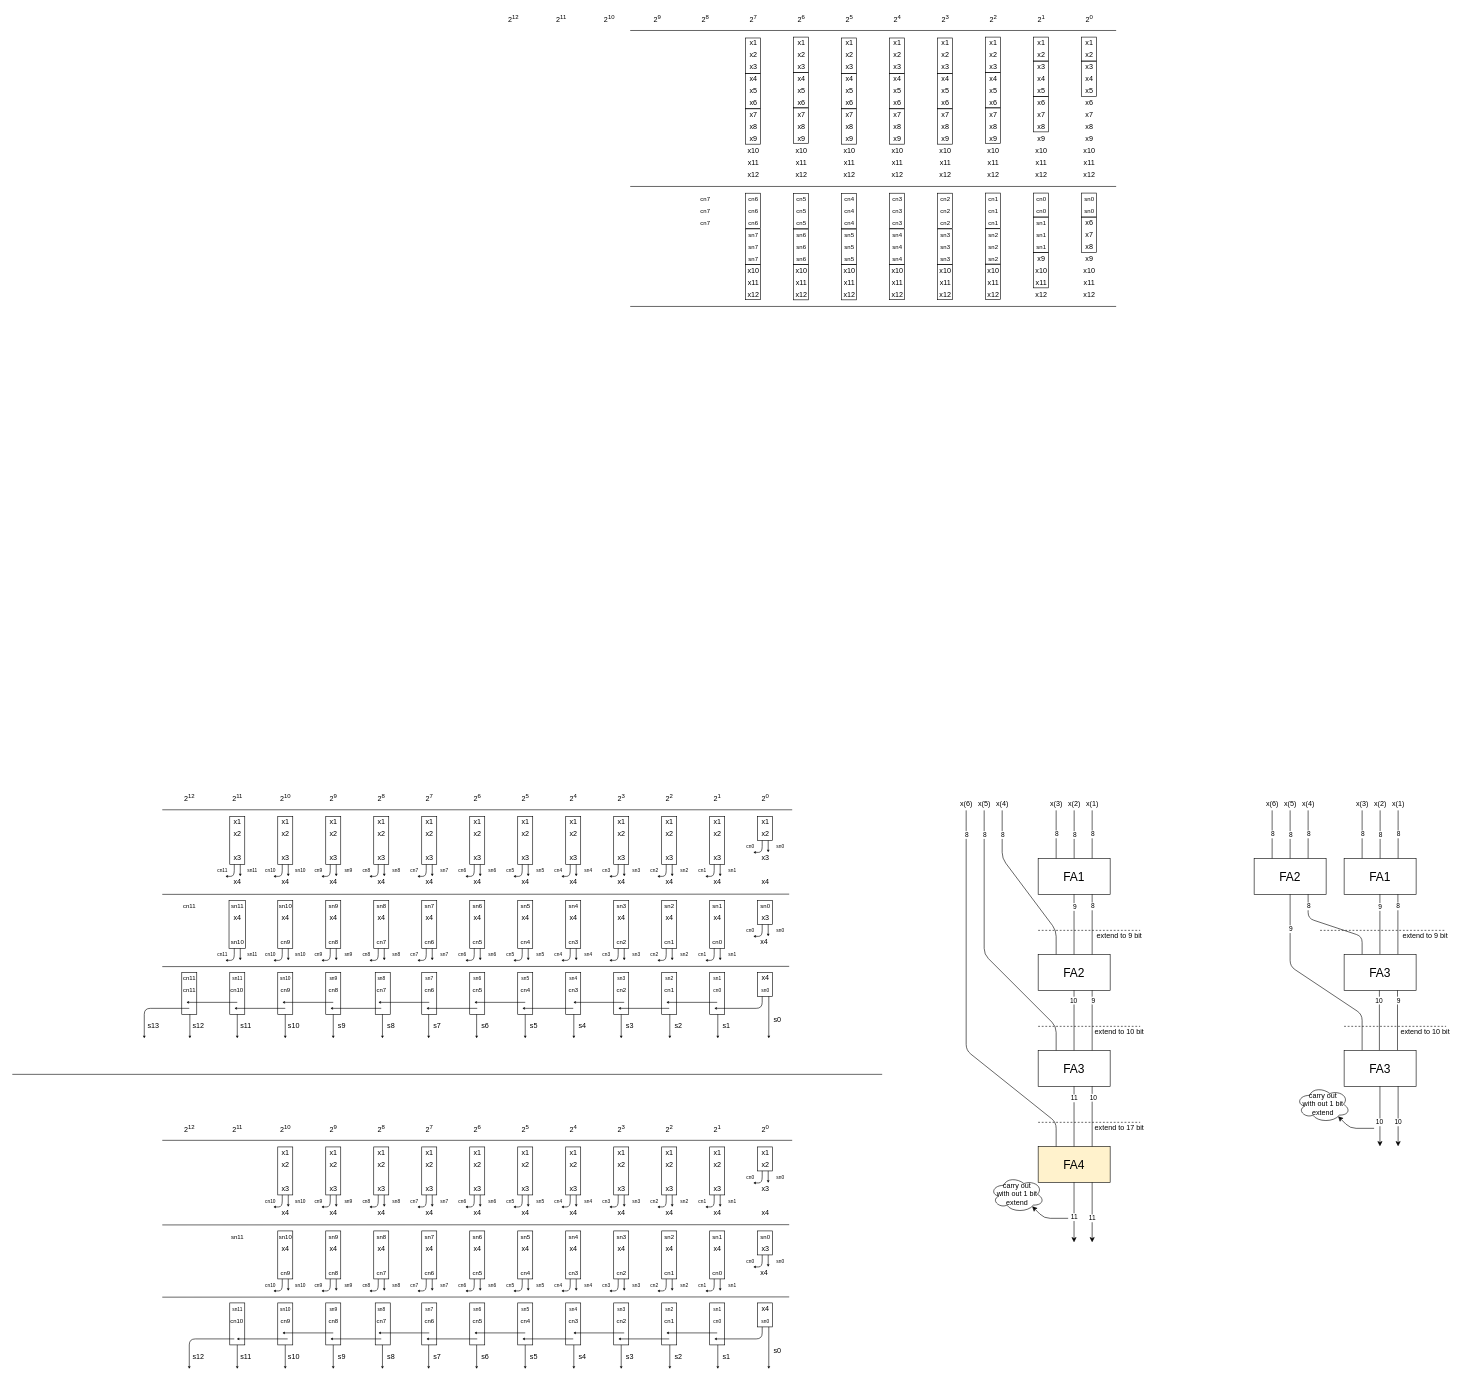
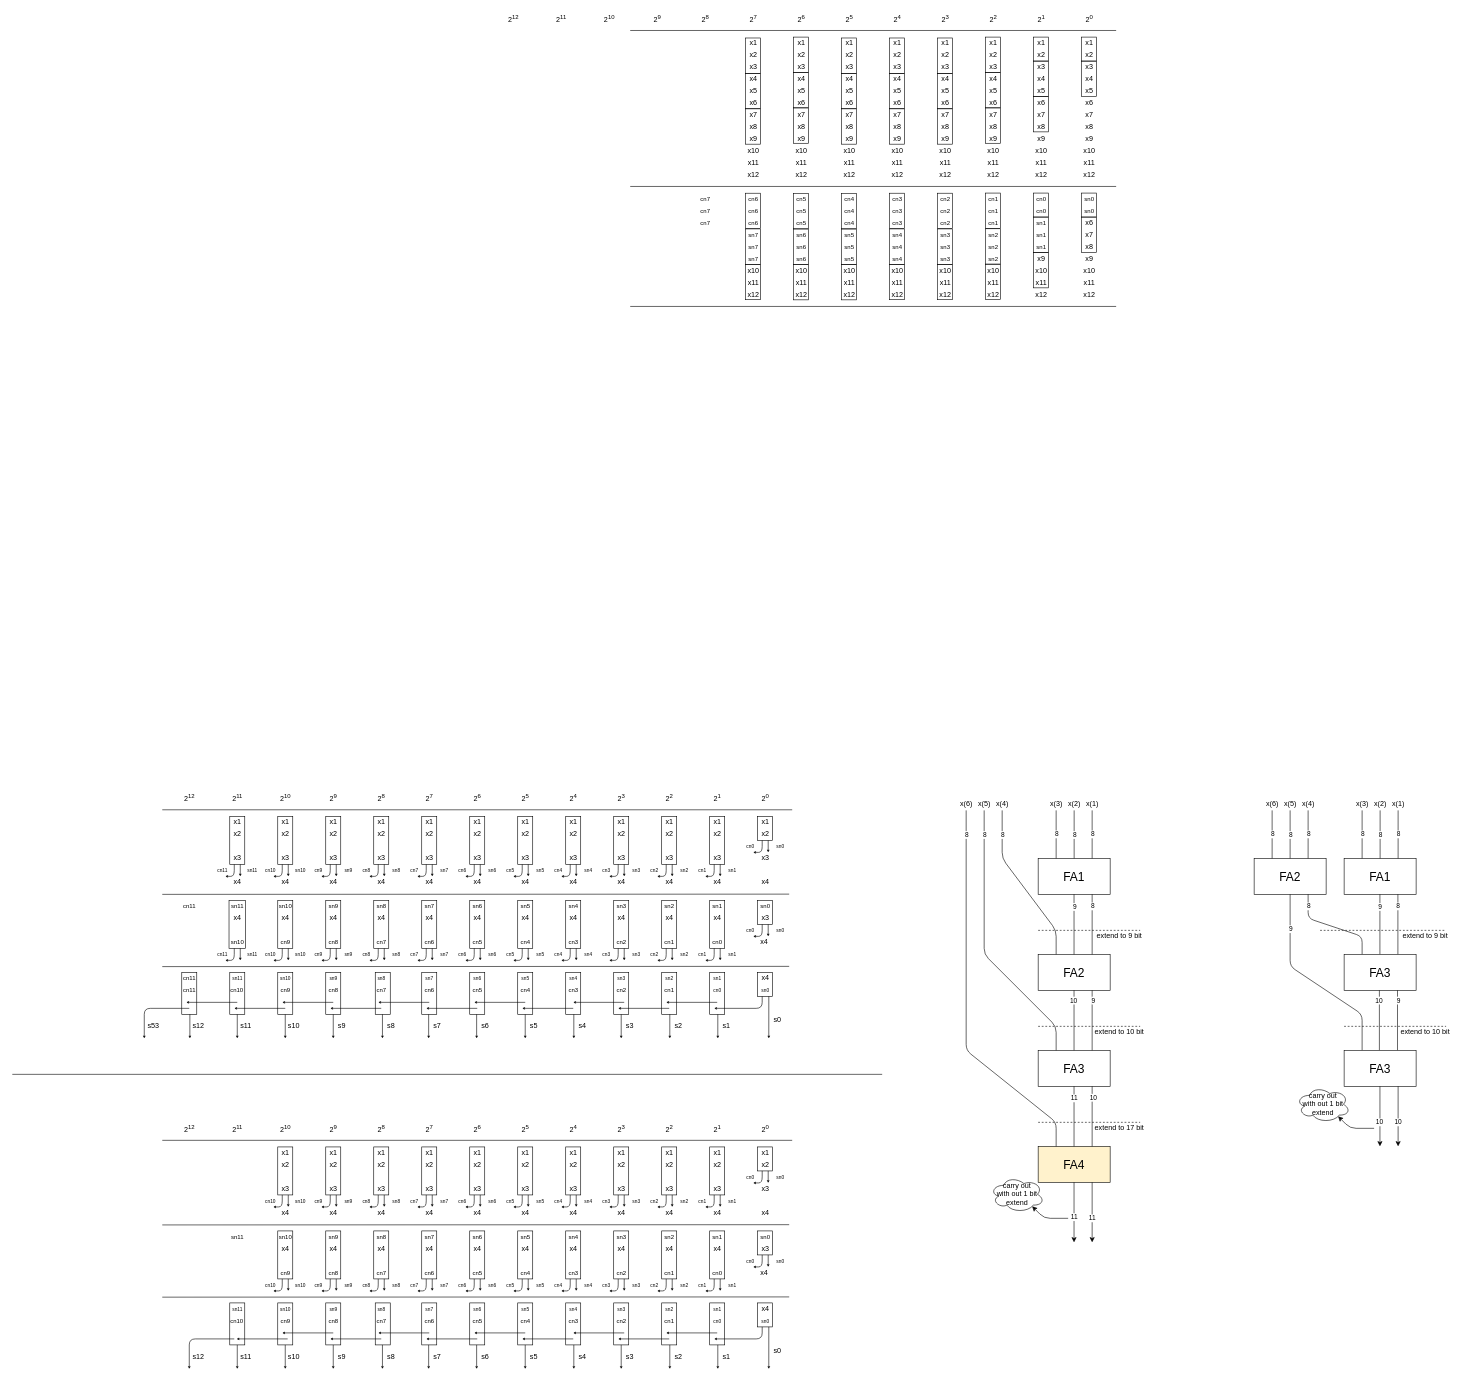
(154, 1026) -> (154, 1026)
